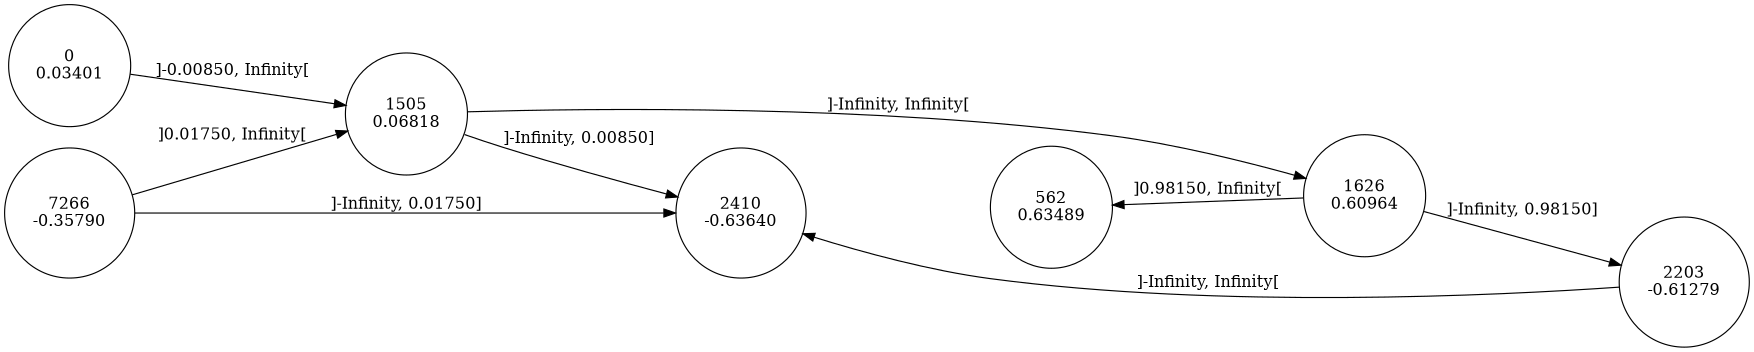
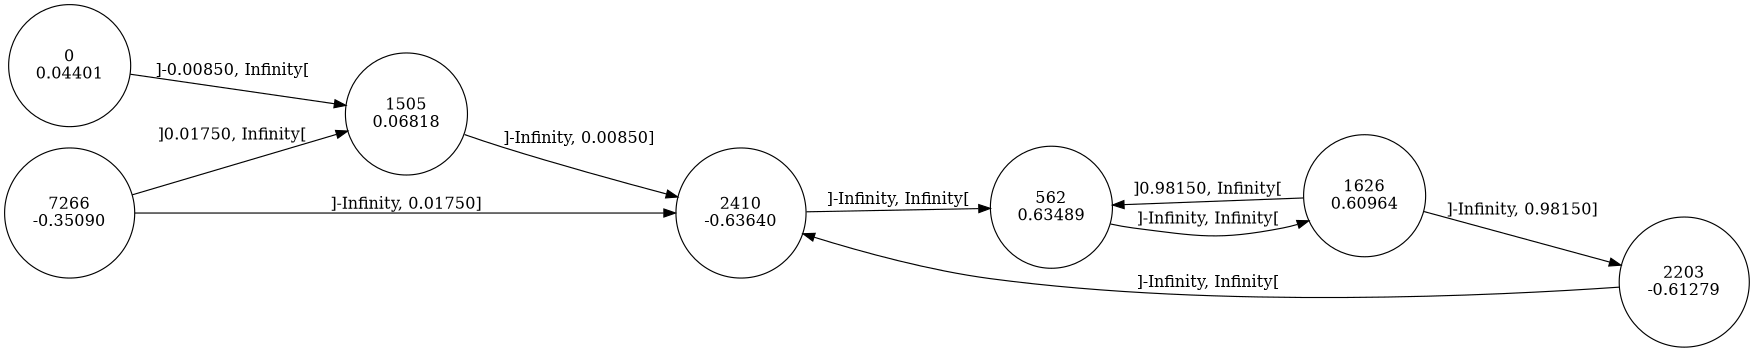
(70, 66) -> (70, 66)
(884, 116) -> (1204, 236)
none -> (892, 210)
(70, 213) -> (70, 213)
